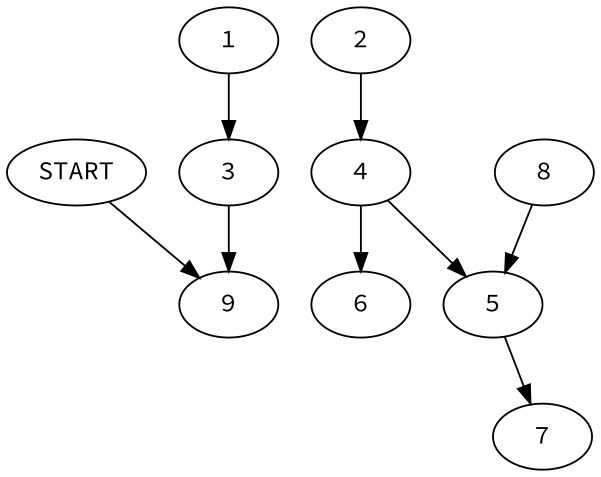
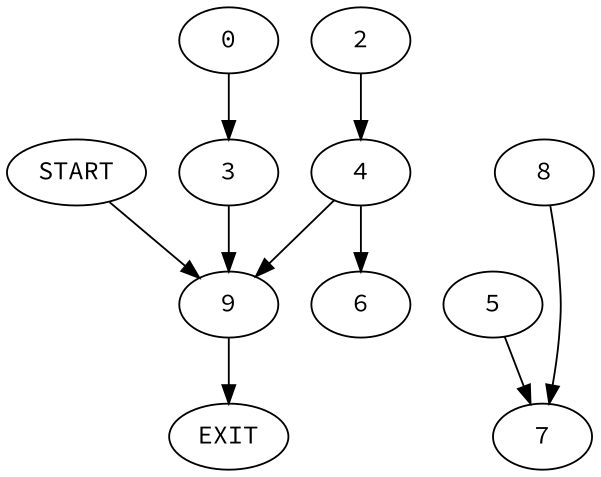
(229, 40) -> (229, 40)
(522, 230) -> (561, 295)
(420, 232) -> (302, 232)
none -> (229, 437)
